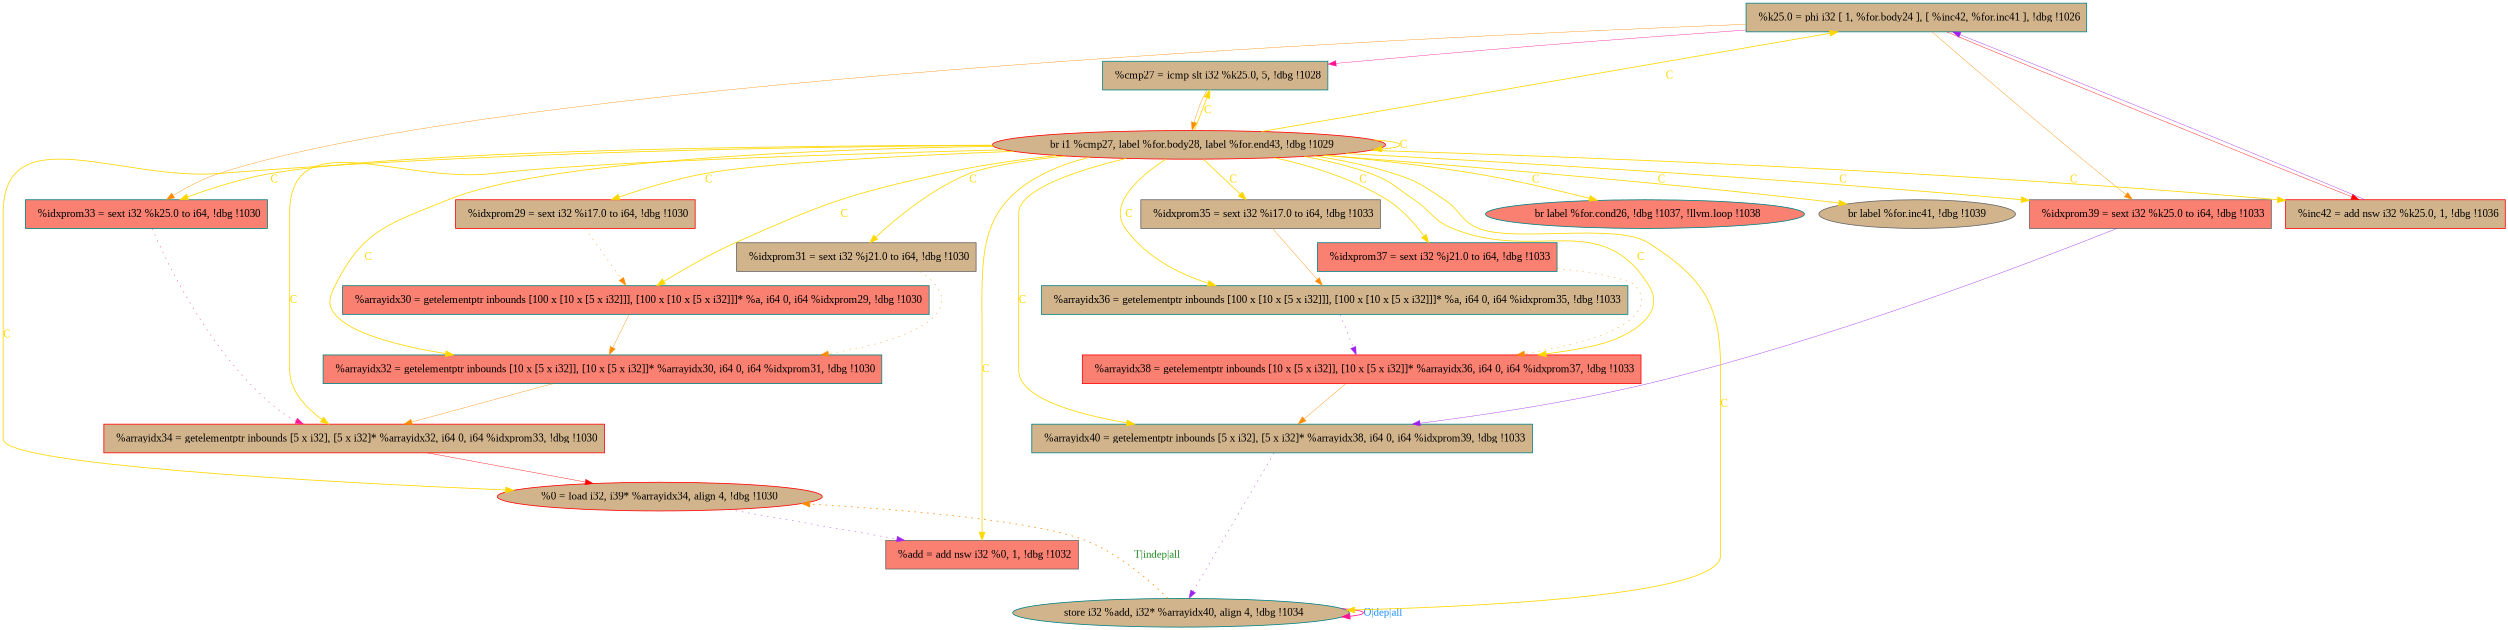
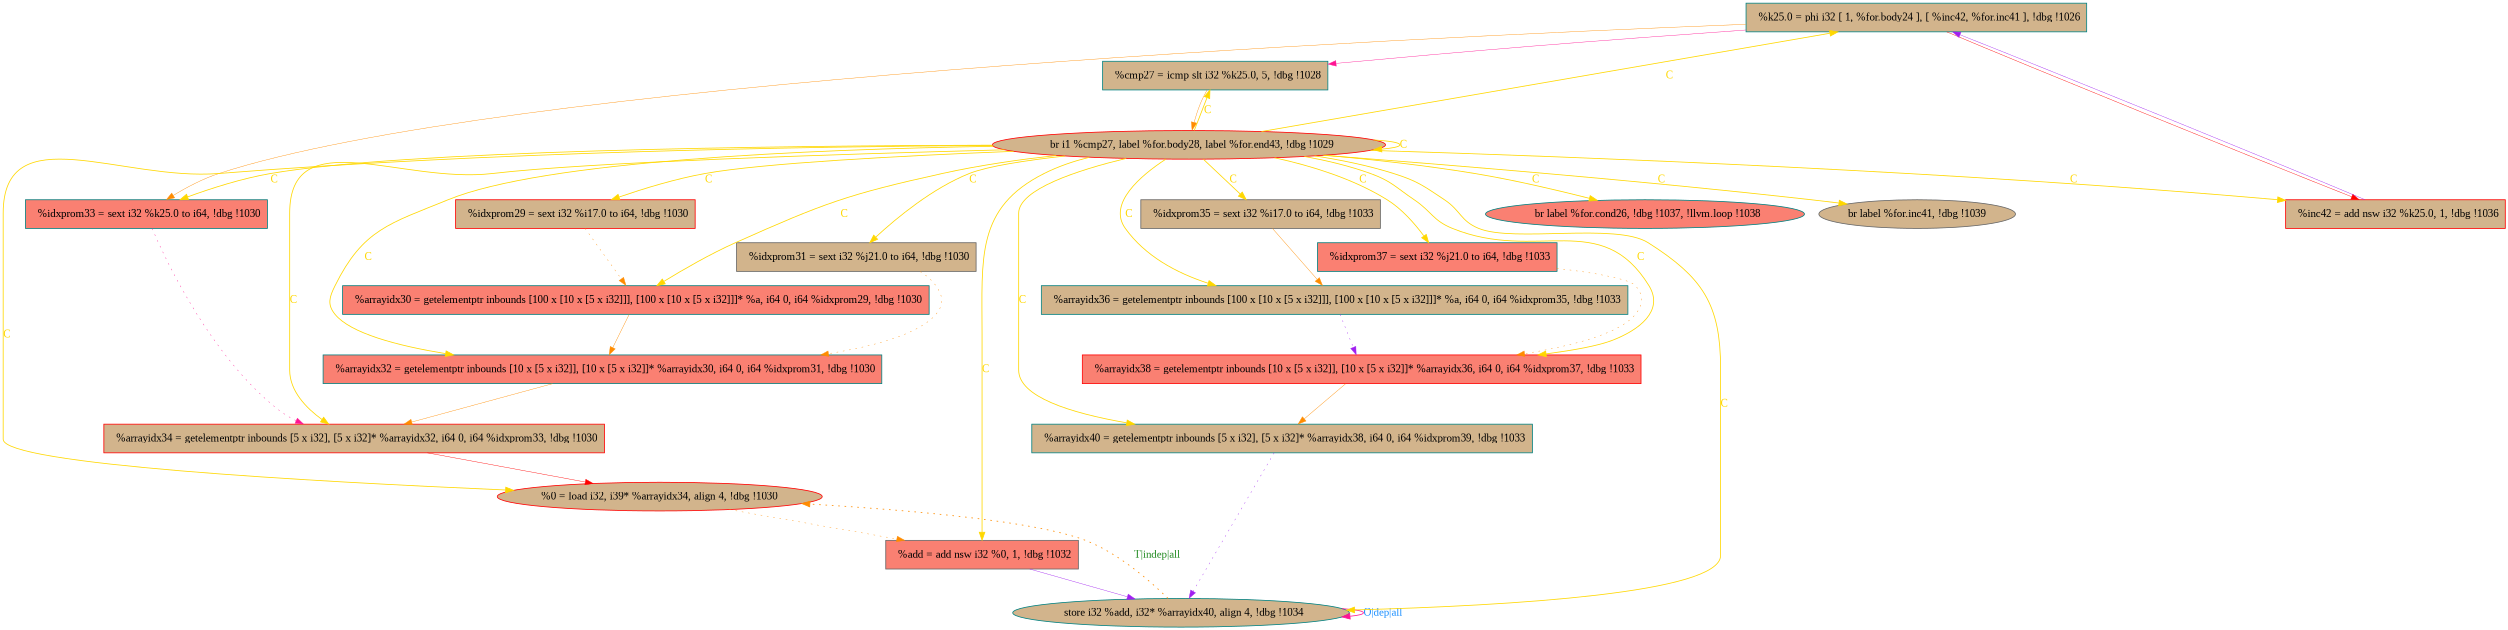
(2150, 214) -> none
(813, 524) -> (813, 524)
none -> (1078, 583)
